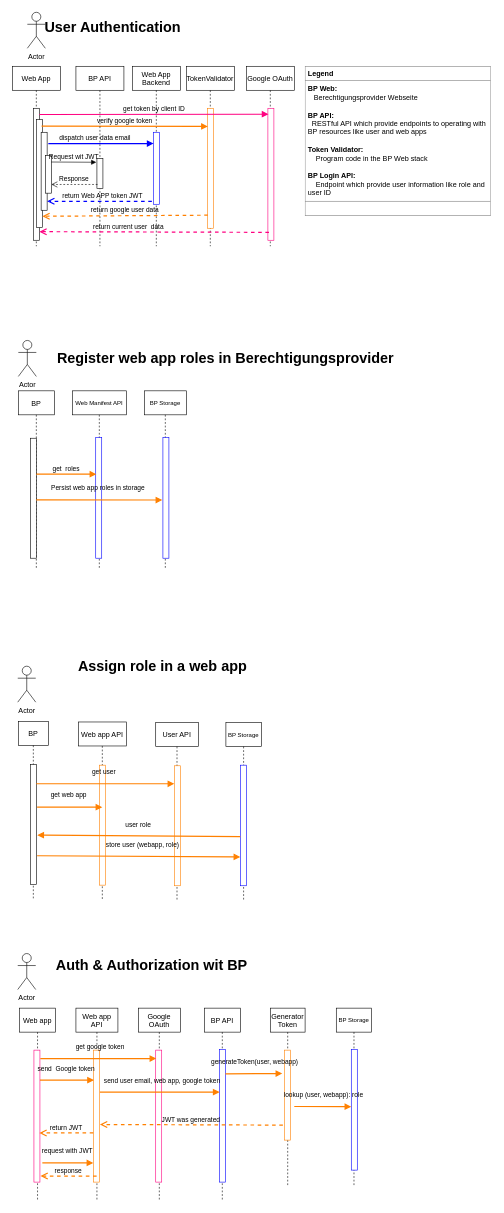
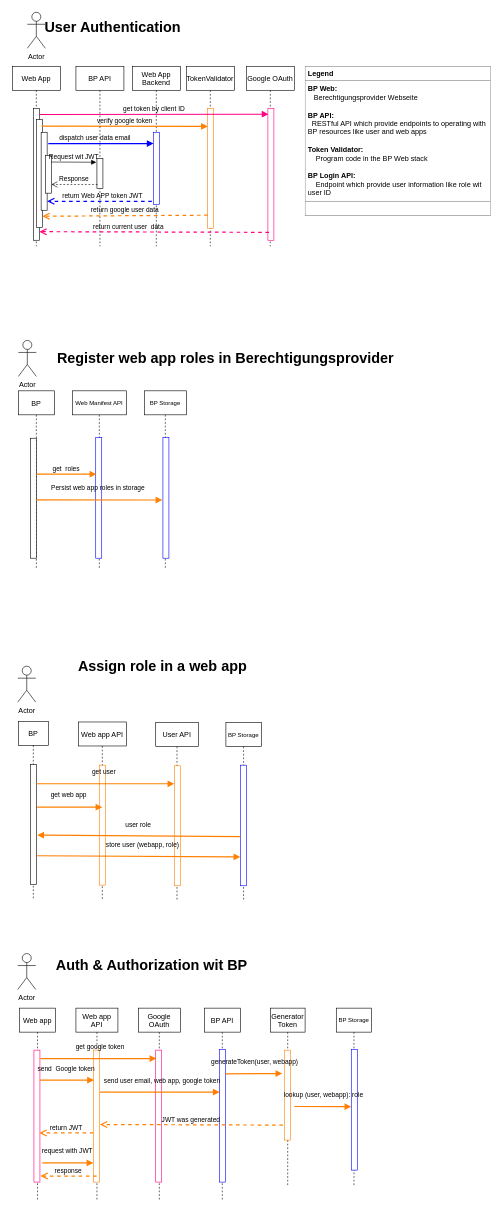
(399, 114) -> (399, 114)
